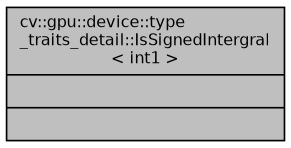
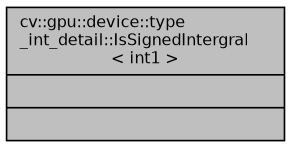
(146, 40) -> (135, 40)
